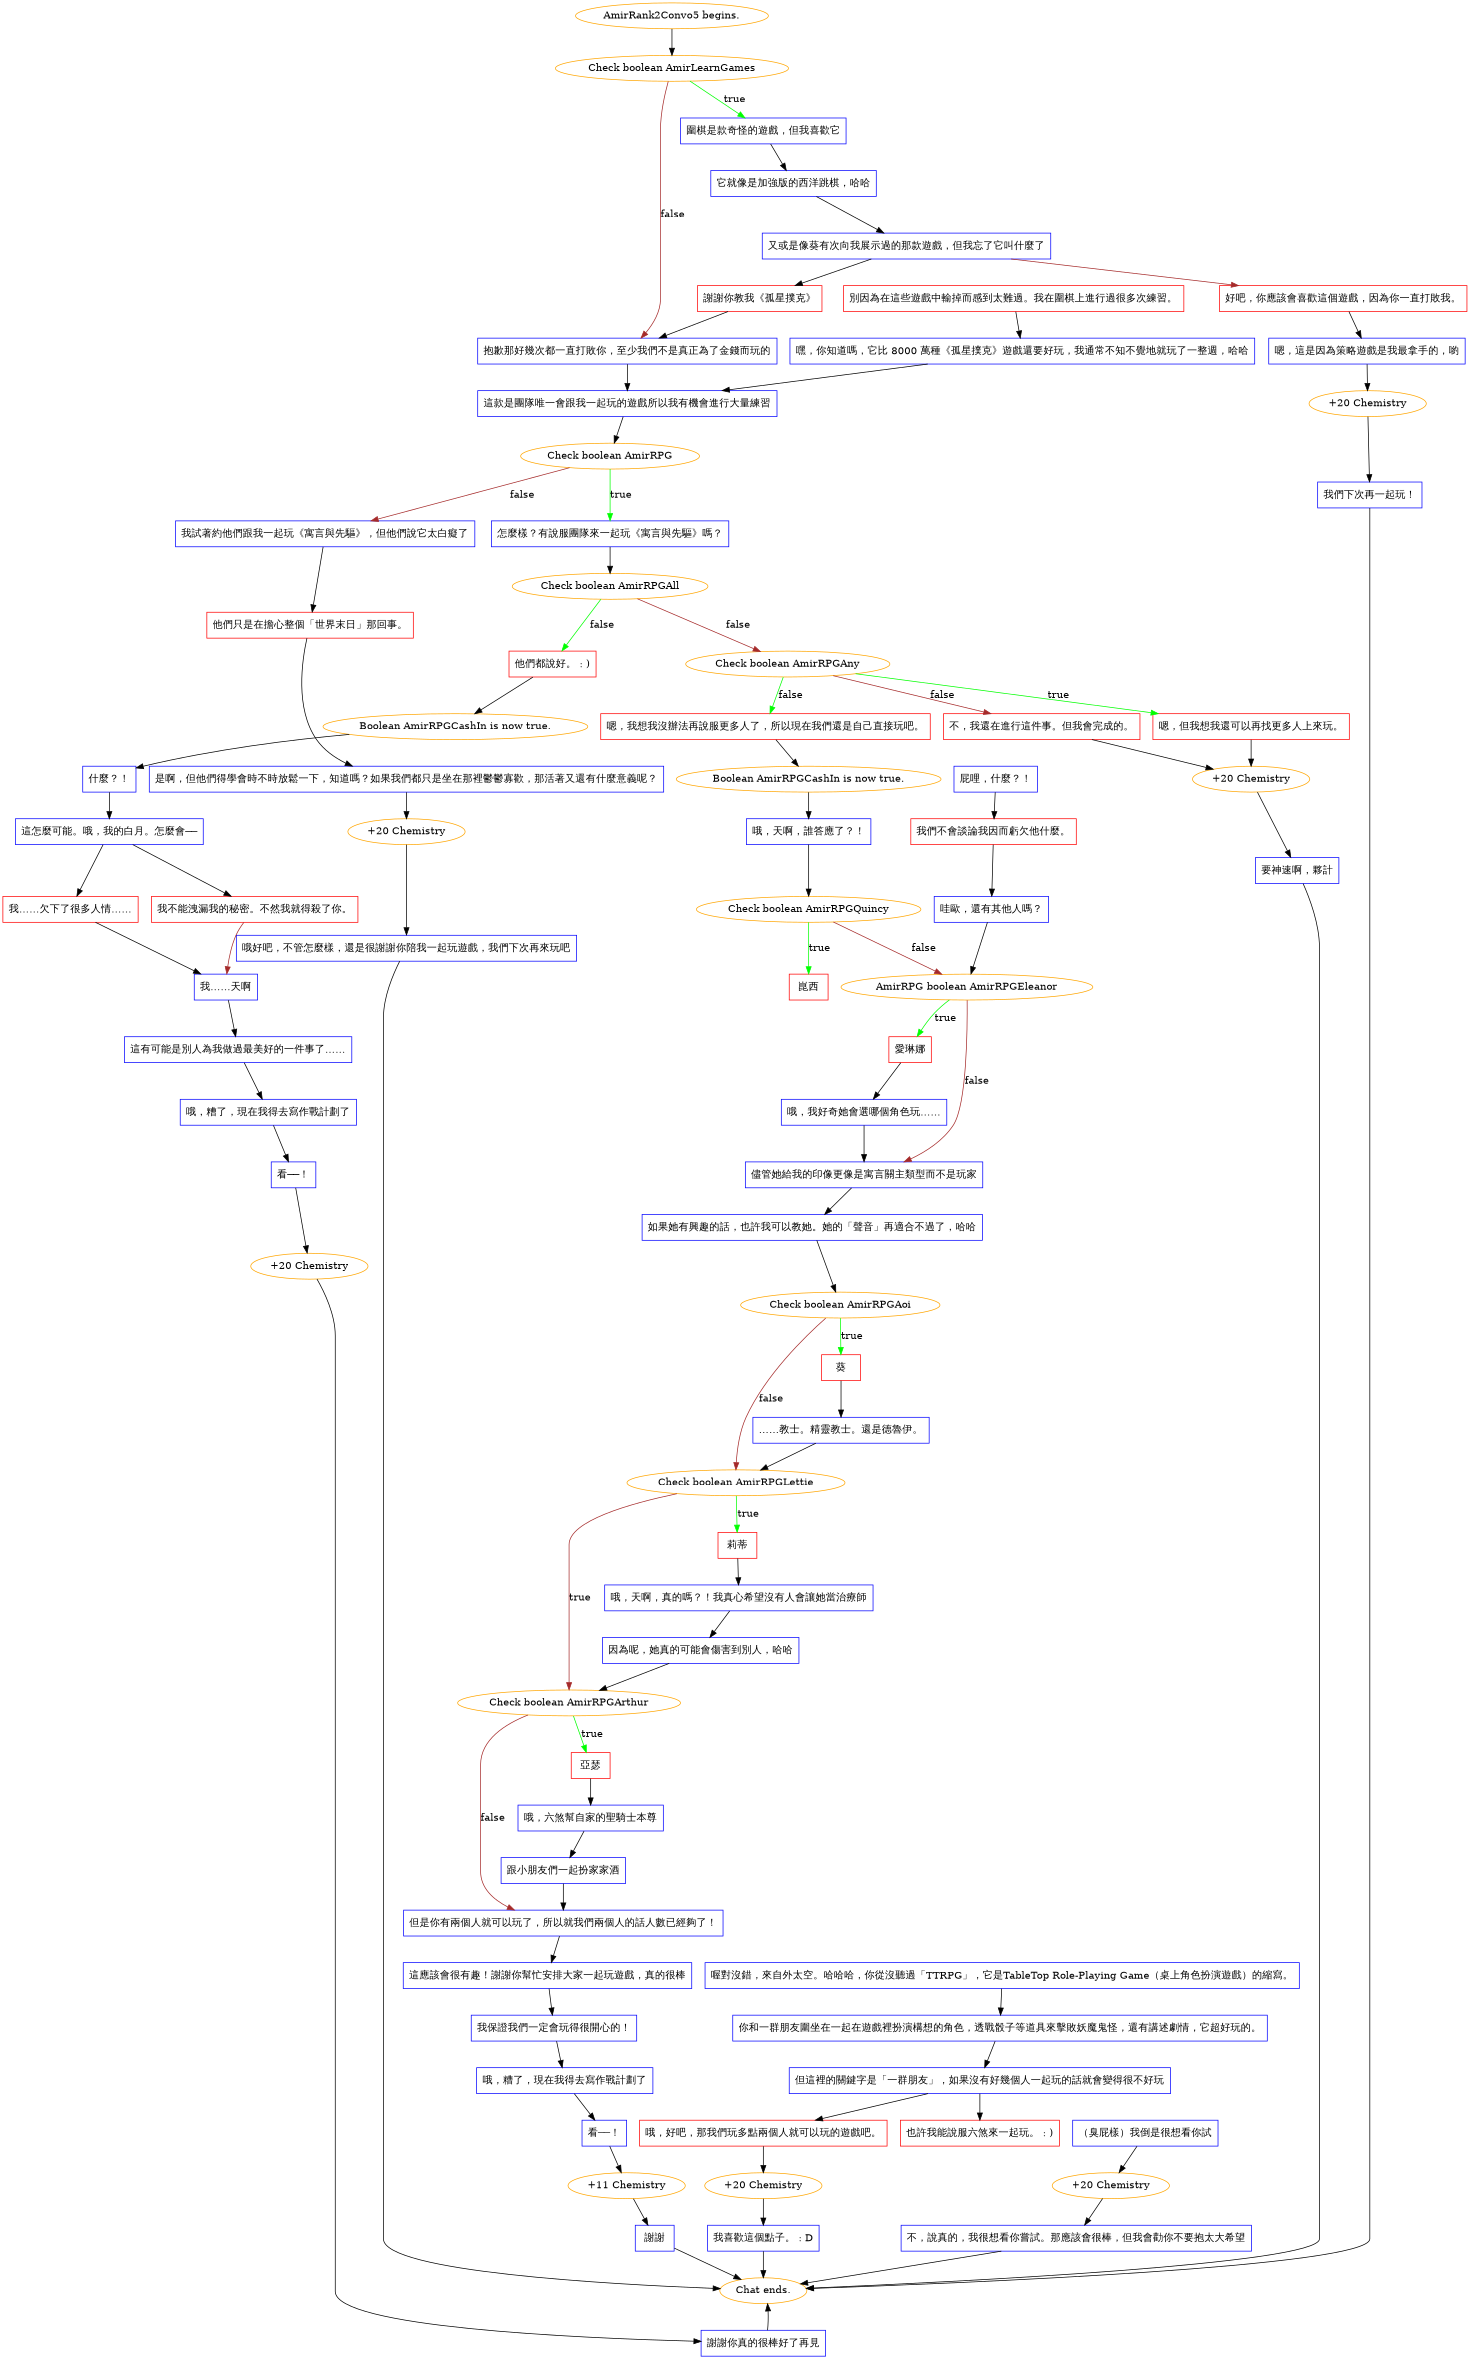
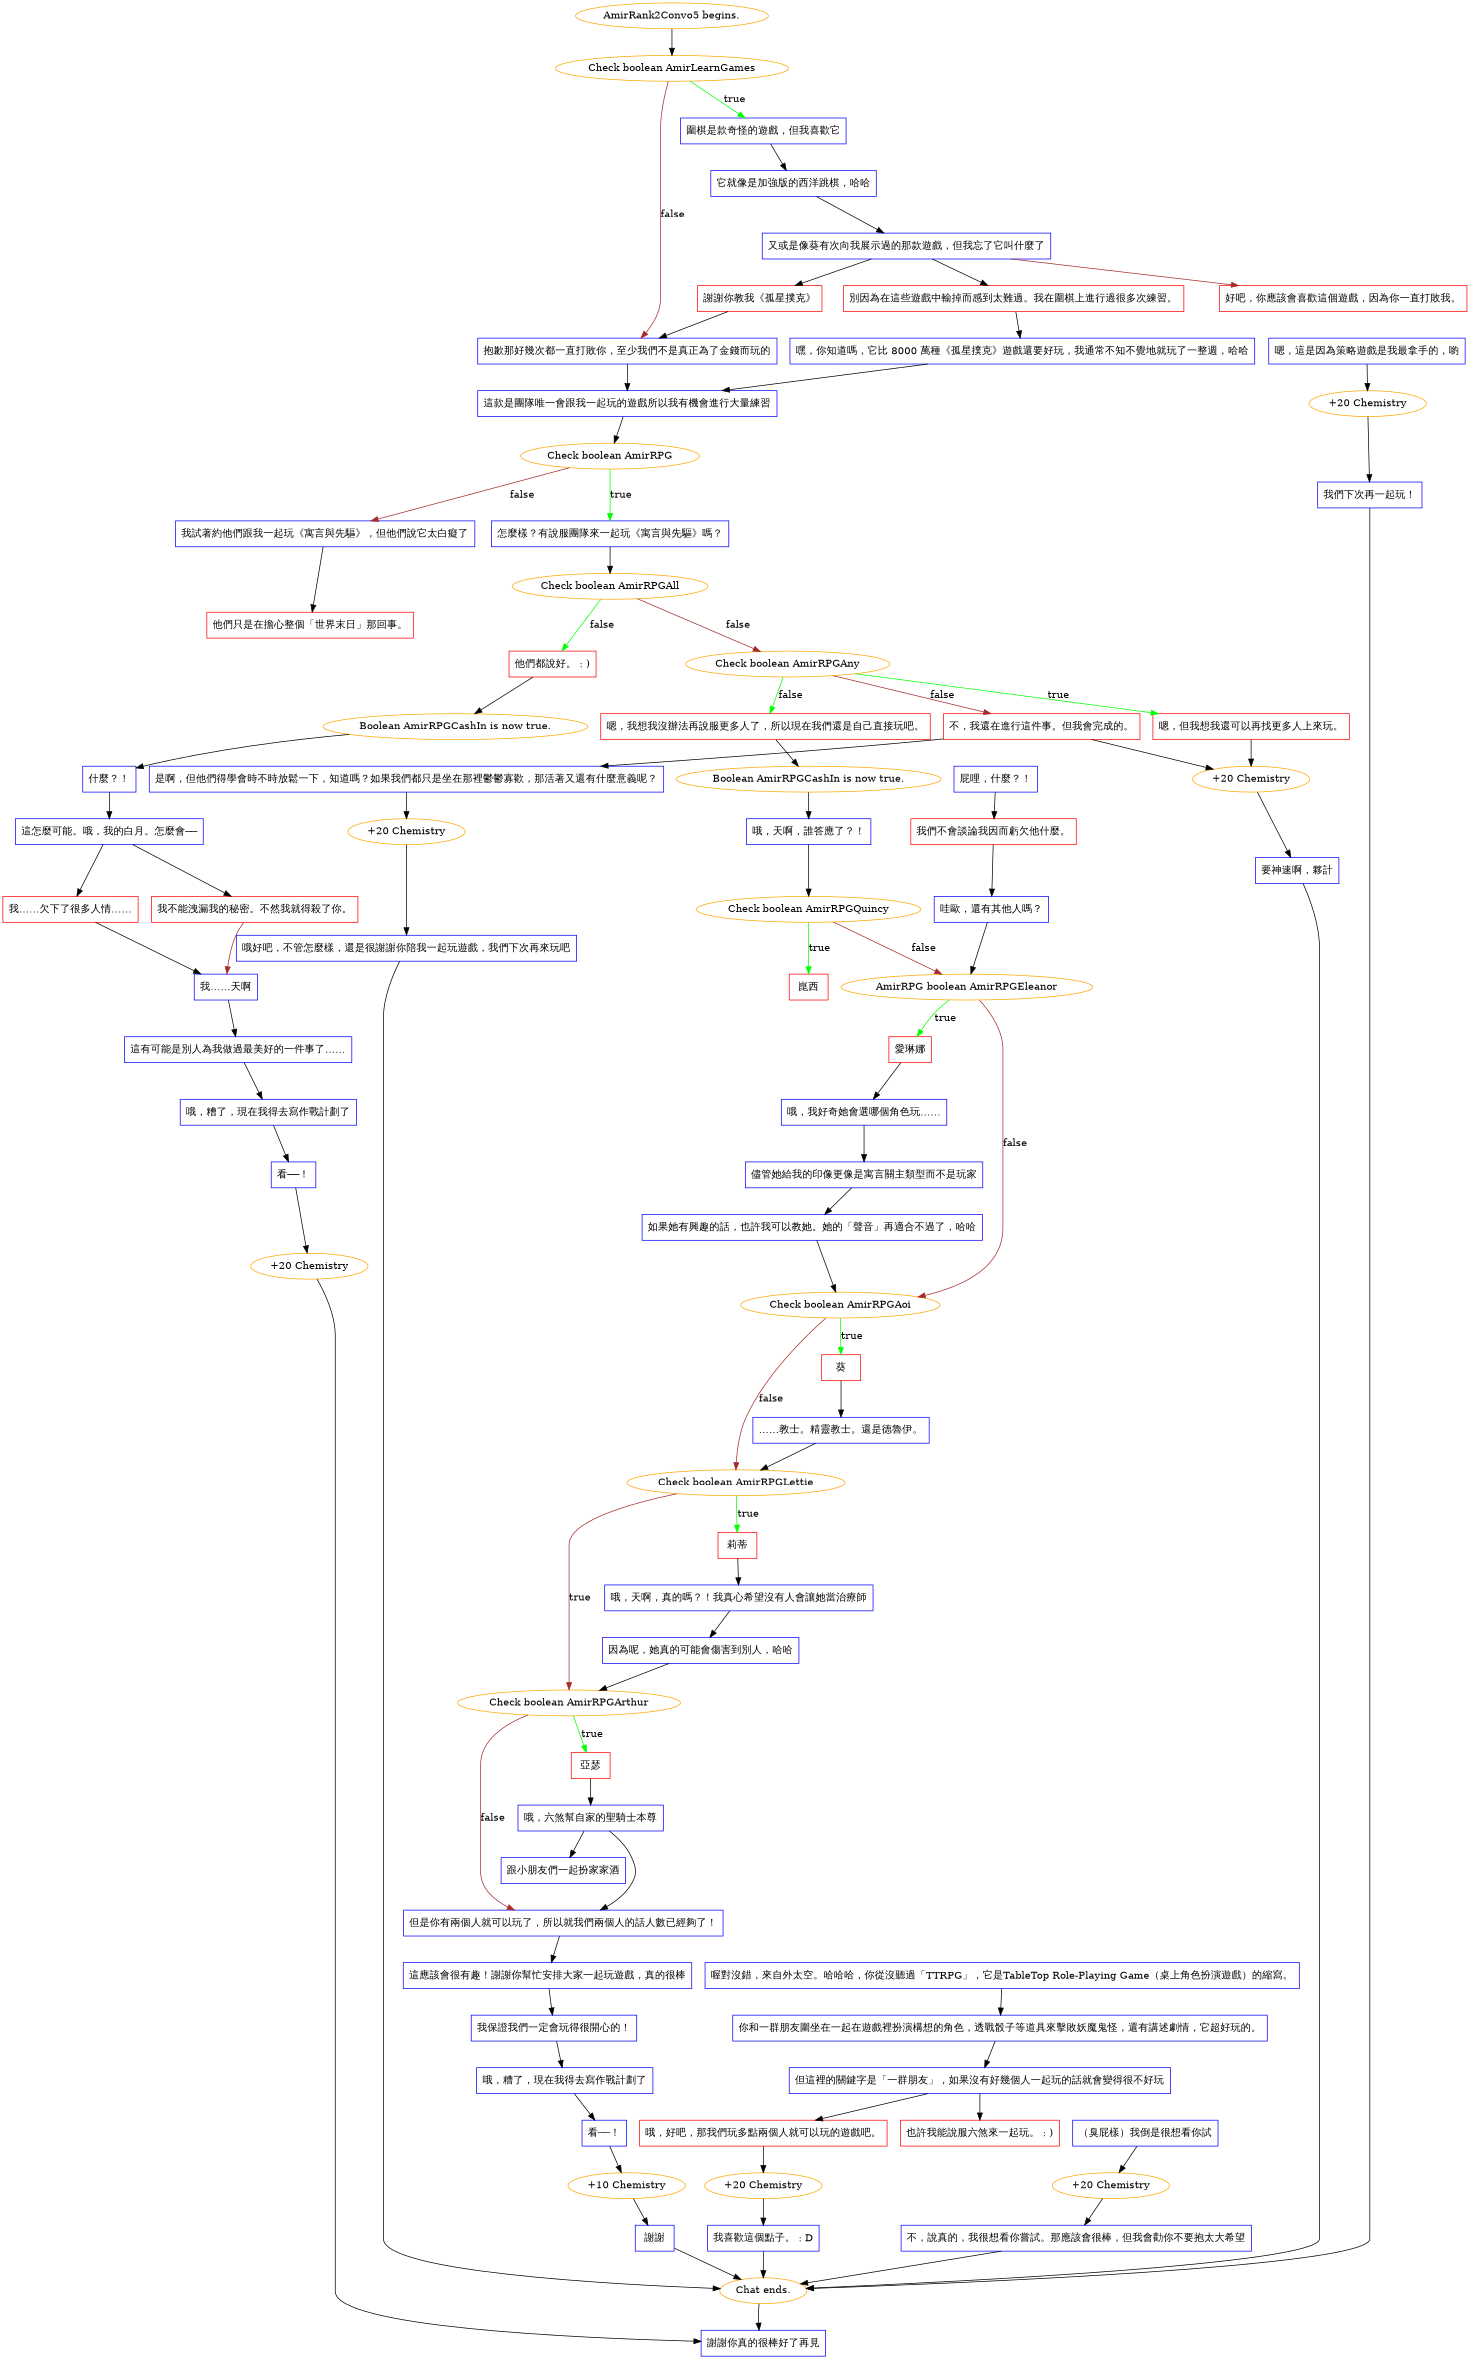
none -> (957, 271)
(1354, 322) -> none
(304, 709) -> (776, 753)
(963, 1091) -> (1003, 1167)
(563, 1893) -> (635, 1870)
(627, 2186) -> (627, 2186)
(768, 2321) -> (759, 2313)
